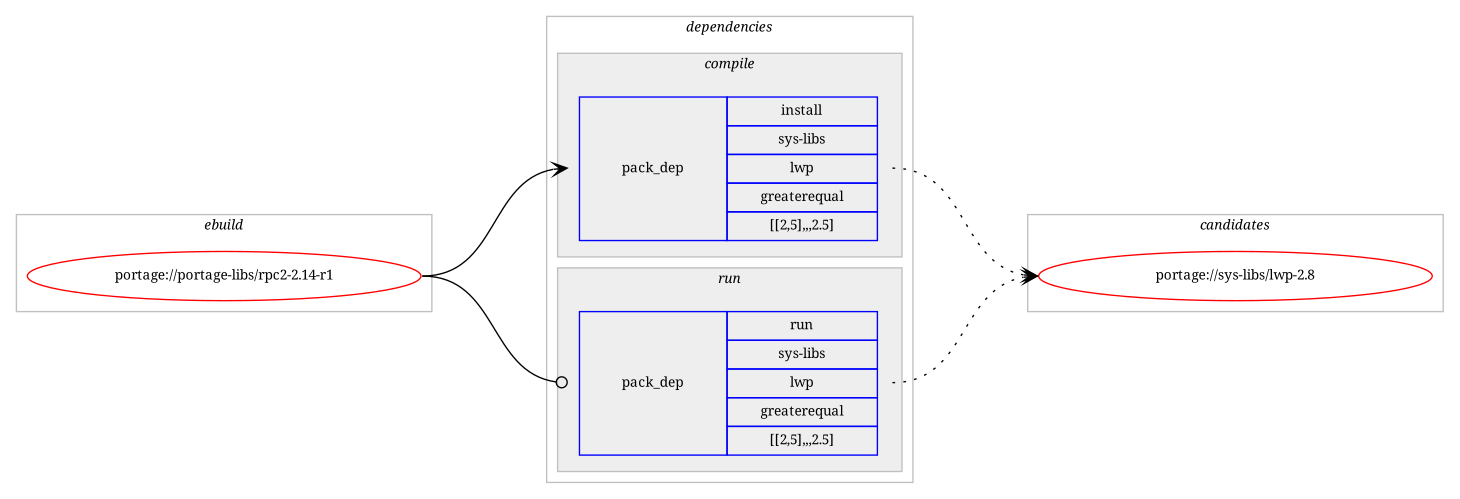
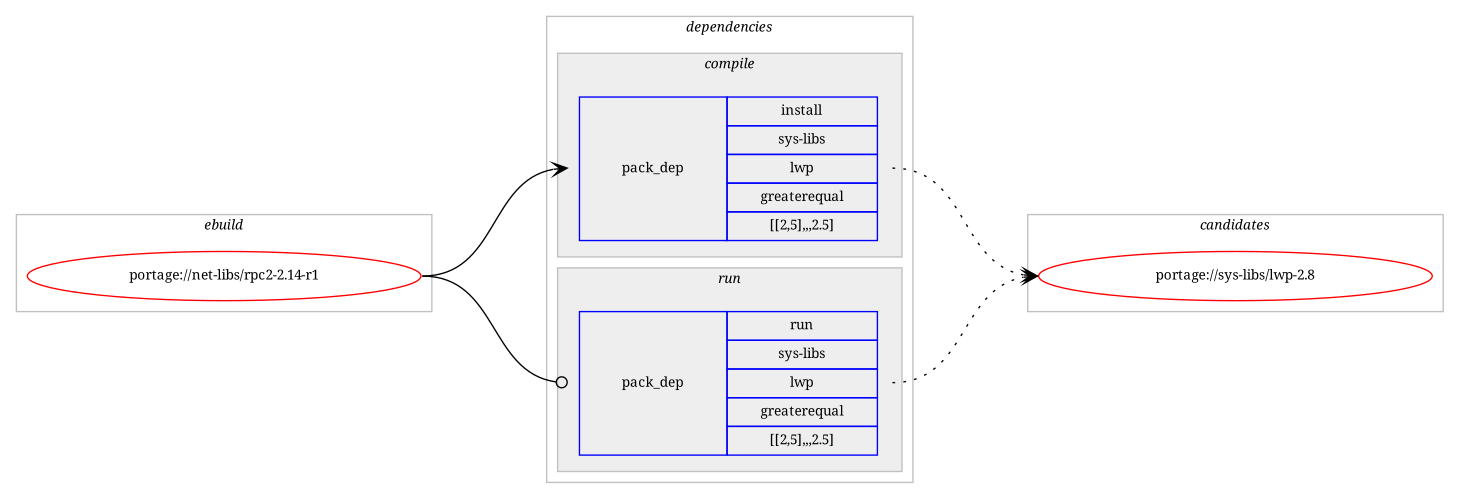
(224, 276) -> (224, 276)
